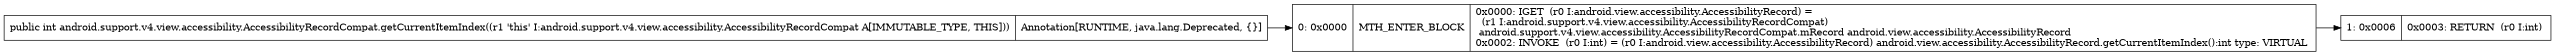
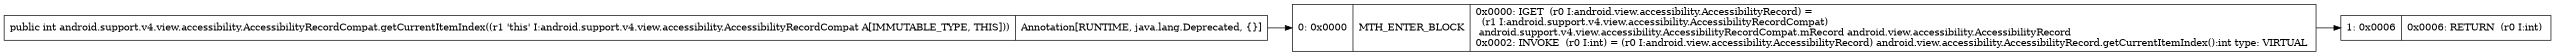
(2476, 28) -> (2476, 28)
